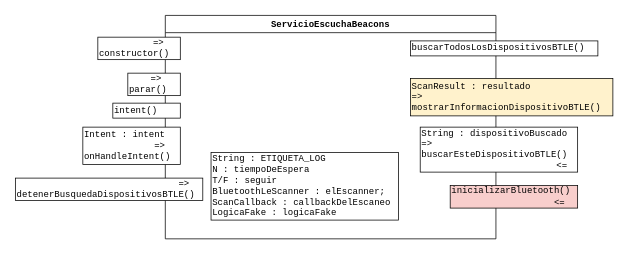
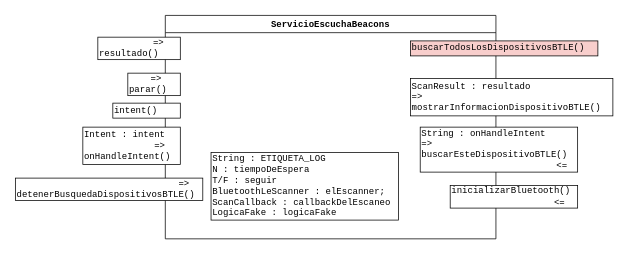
(132, 48) -> (126, 48)
(504, 48) -> (504, 48)
(512, 97) -> (512, 97)
(486, 150) -> (486, 150)
(514, 197) -> (514, 197)
